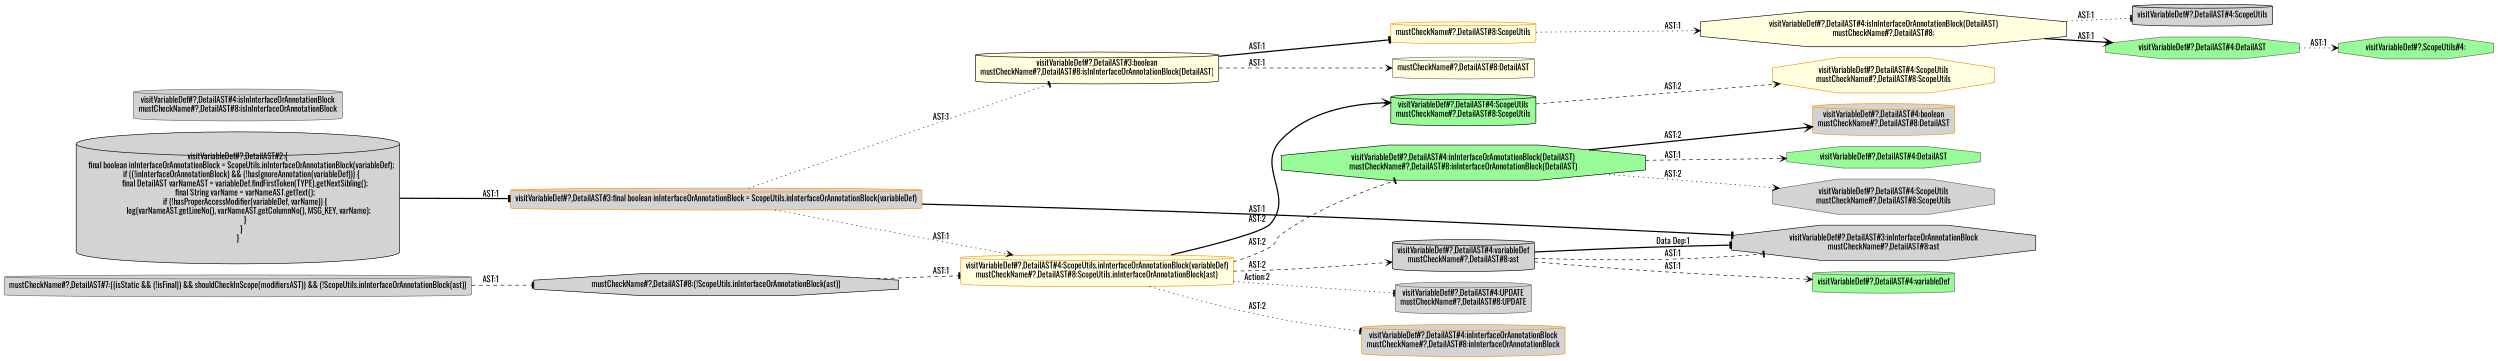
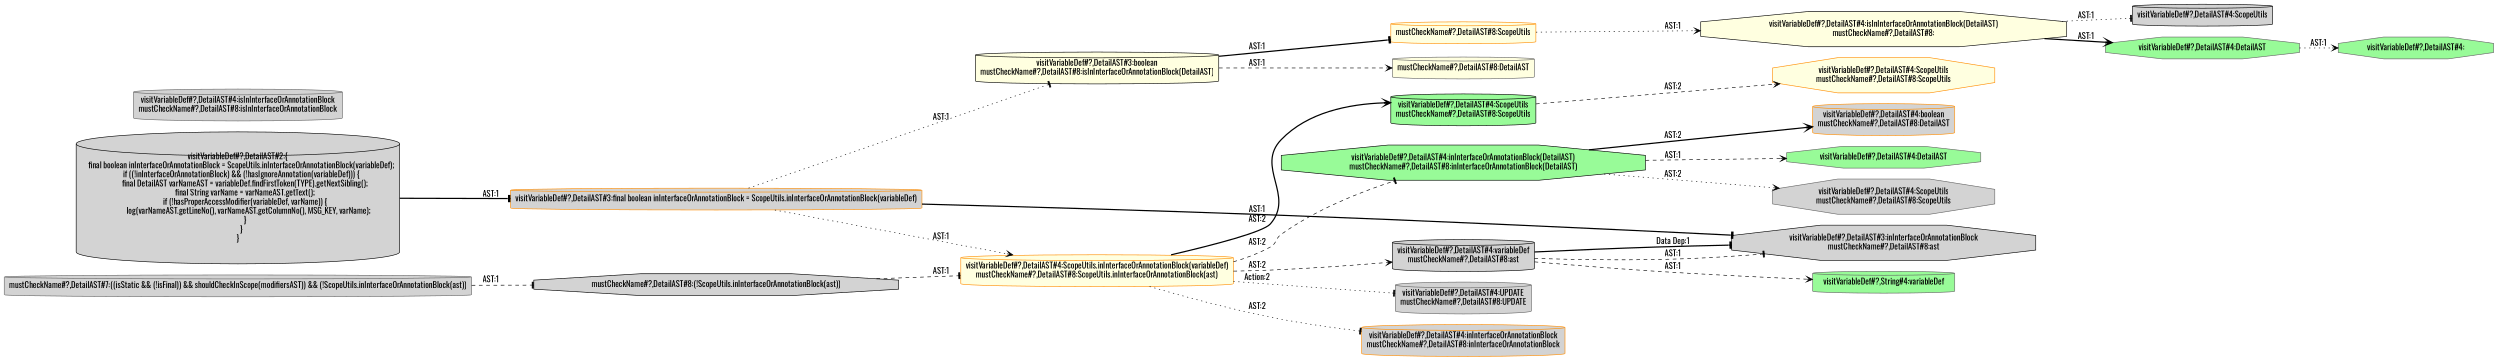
(2416, 48) -> (2416, 48)
(1884, 282) -> (1884, 282)
